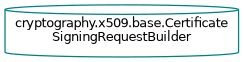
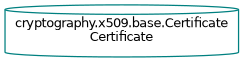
(122, 31) -> (122, 31)
